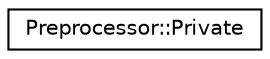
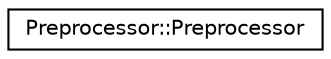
(135, 30) -> (166, 30)
